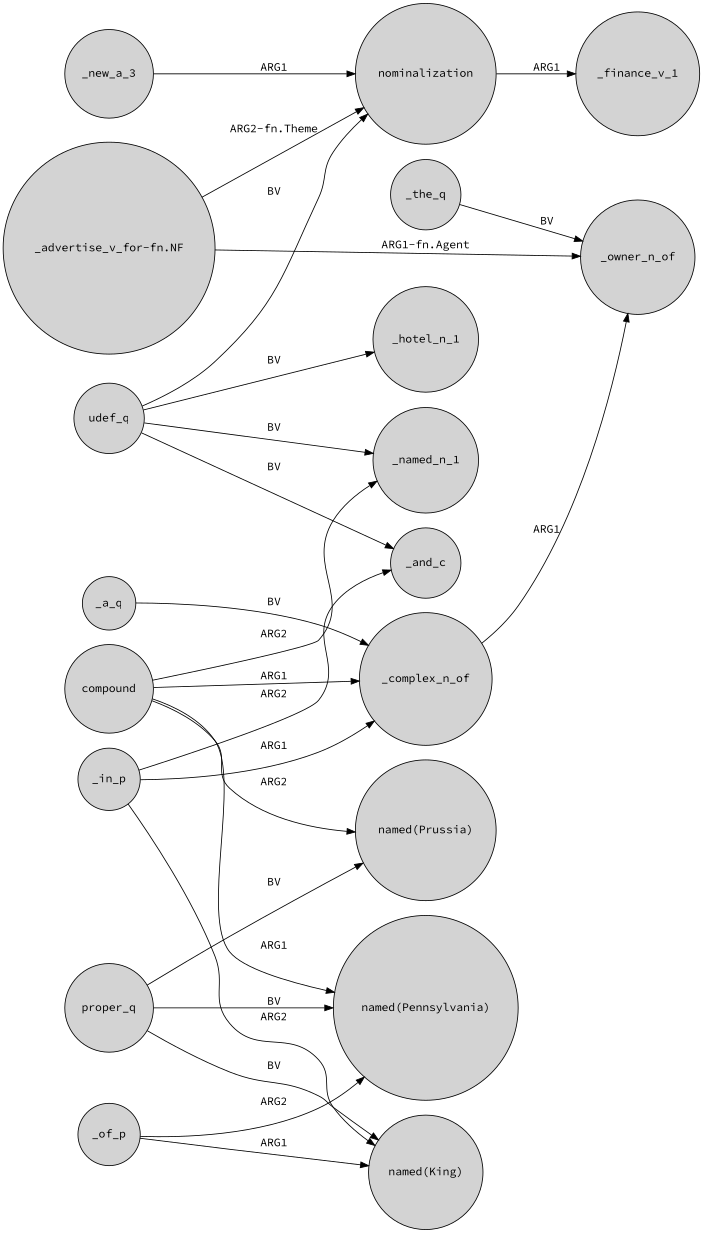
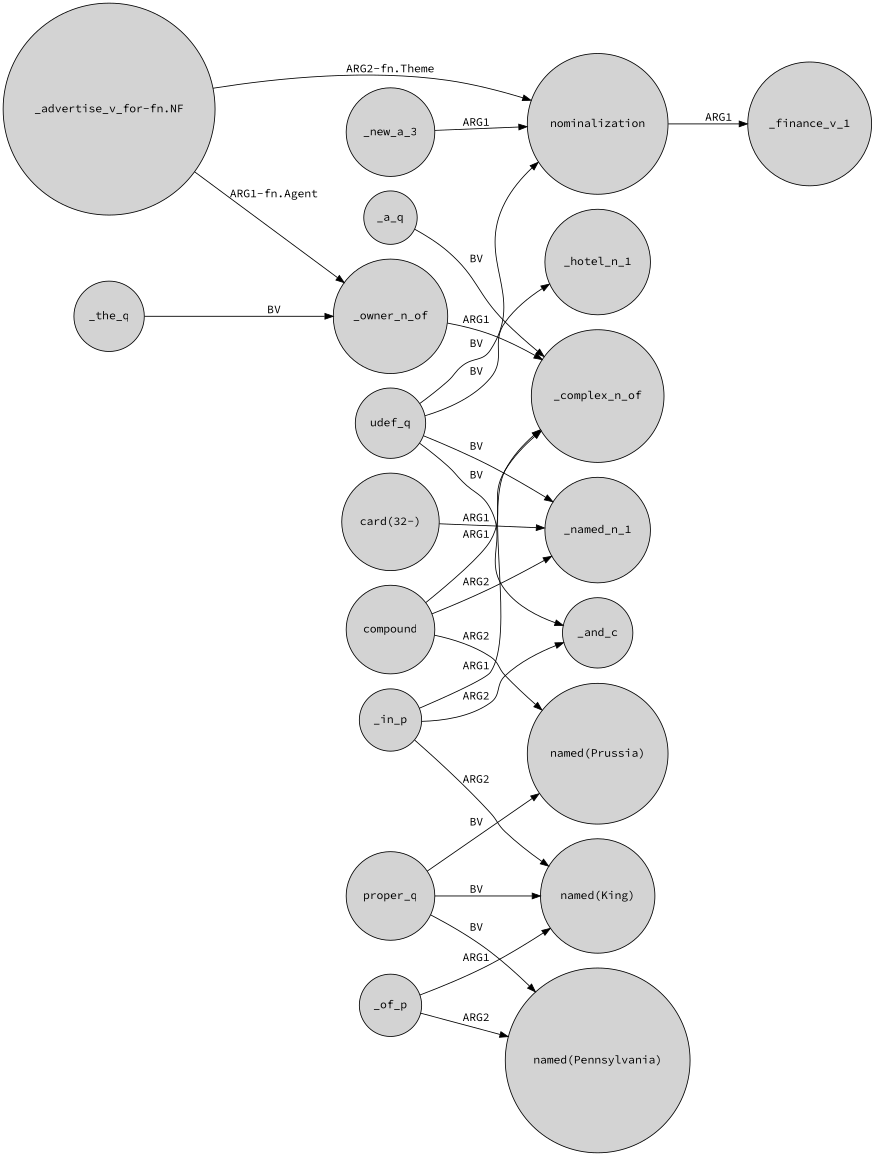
(577, 494) -> (491, 334)
none -> (390, 522)
(220, 861) -> none
